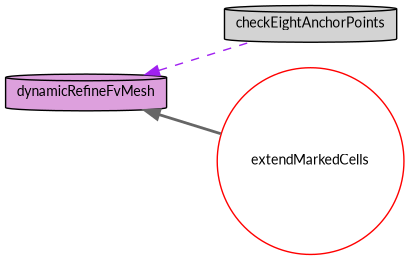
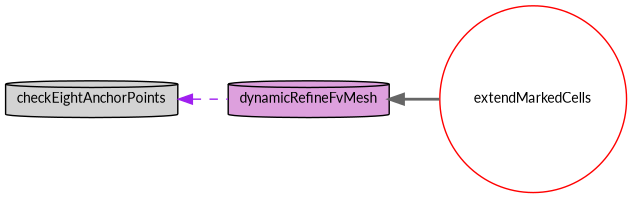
(205, 56) -> (210, 99)
